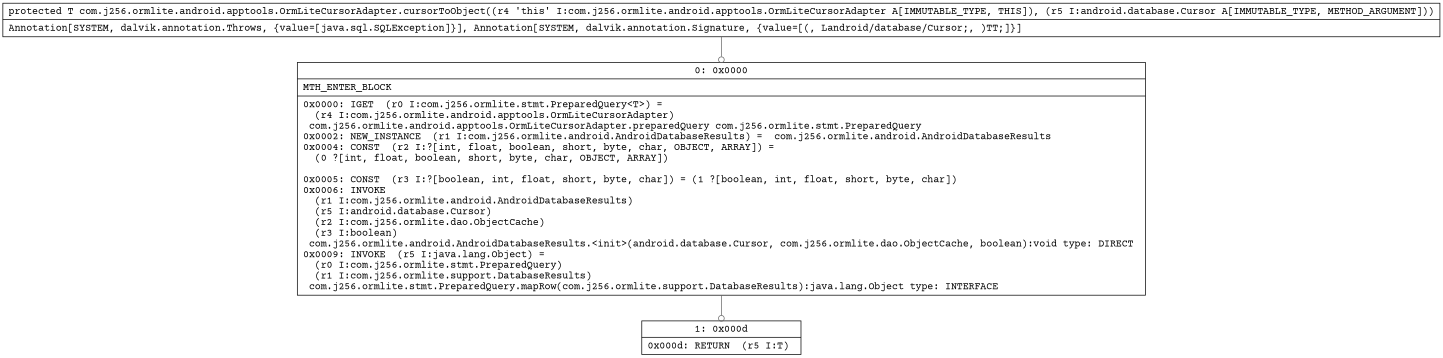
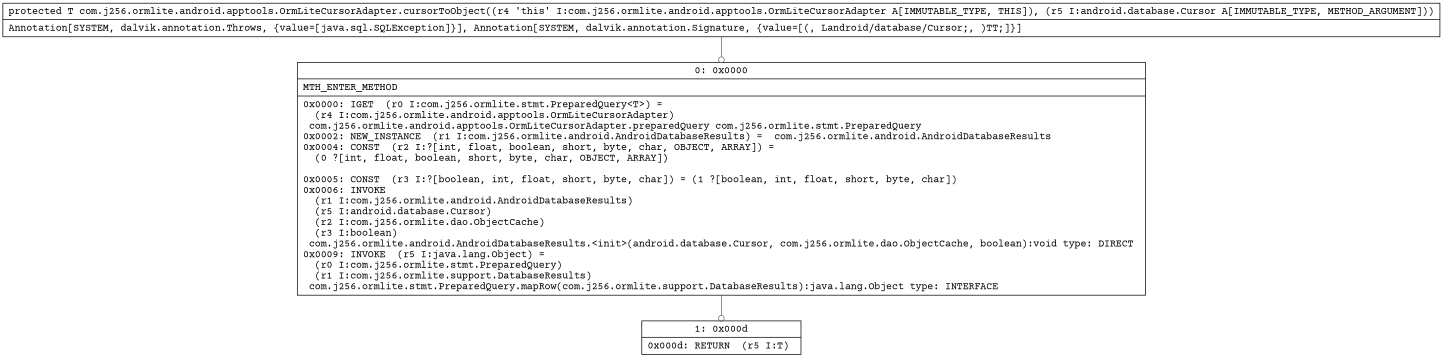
(347, 87) -> (351, 87)
